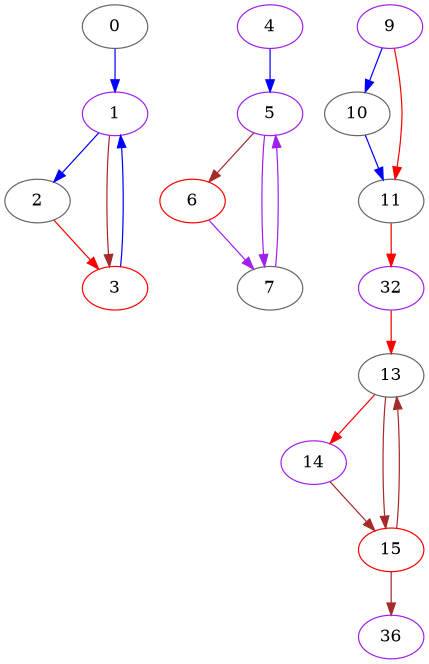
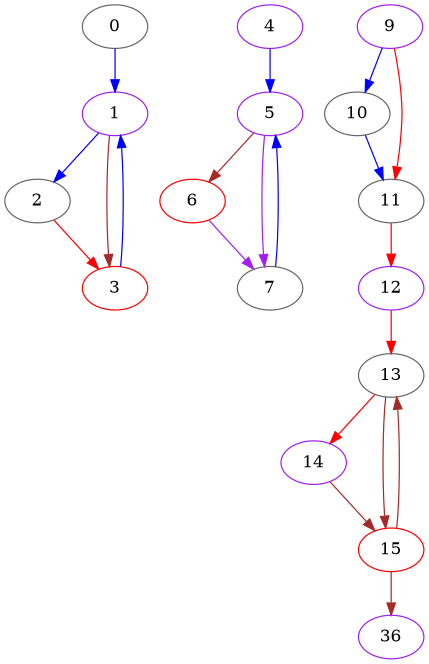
(278, 207) -> (278, 207)
(391, 288) -> (391, 288)
